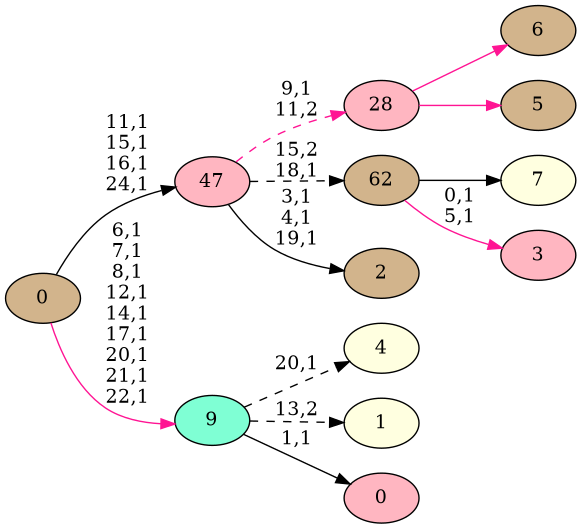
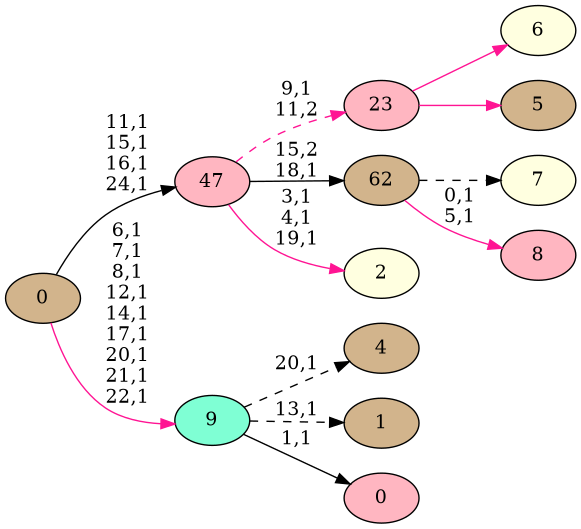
(538, 31) -> (538, 31)
(382, 105) -> (382, 105)
(453, 180) -> (453, 180)
(290, 181) -> (290, 181)
(272, 248) -> (272, 248)
(538, 255) -> (538, 255)
(382, 273) -> (382, 273)
(382, 348) -> (382, 348)
(297, 410) -> (297, 410)
(382, 423) -> (382, 423)
